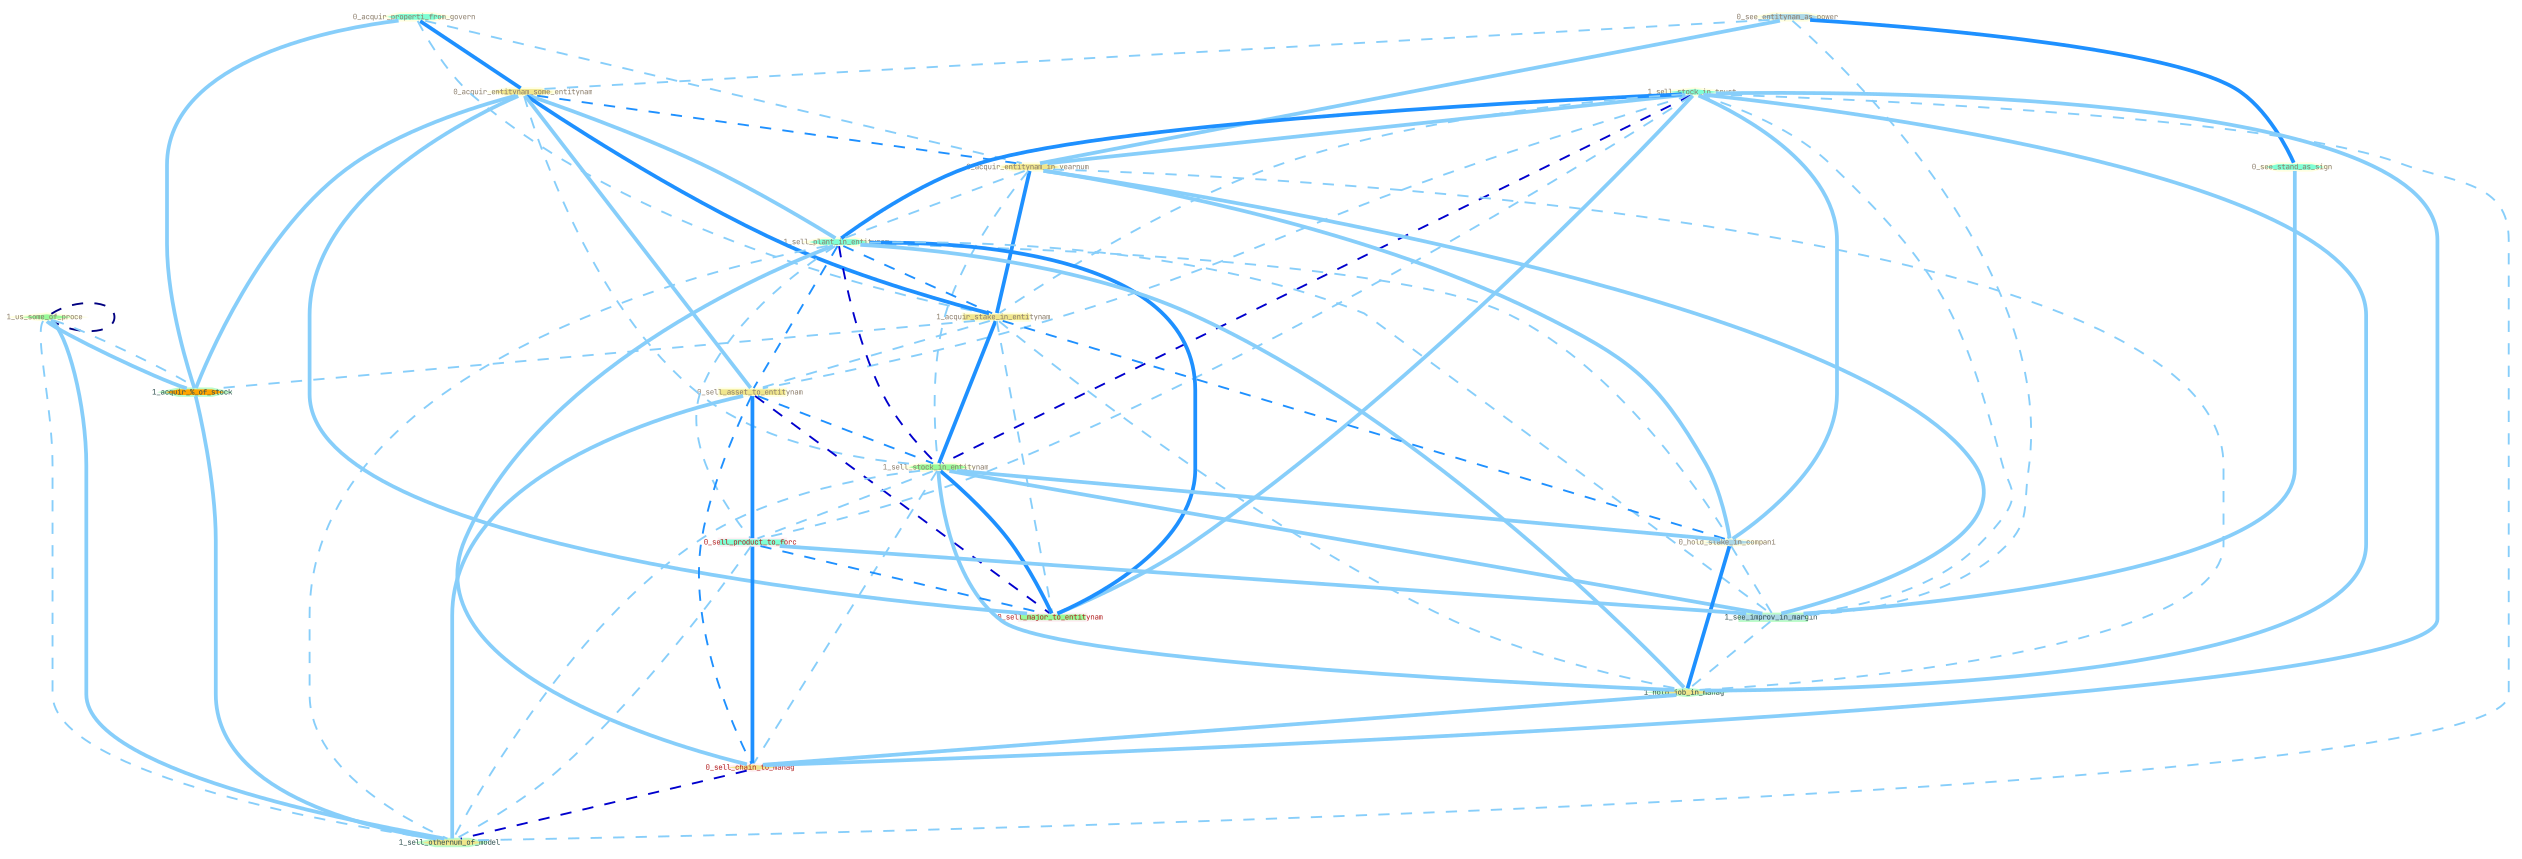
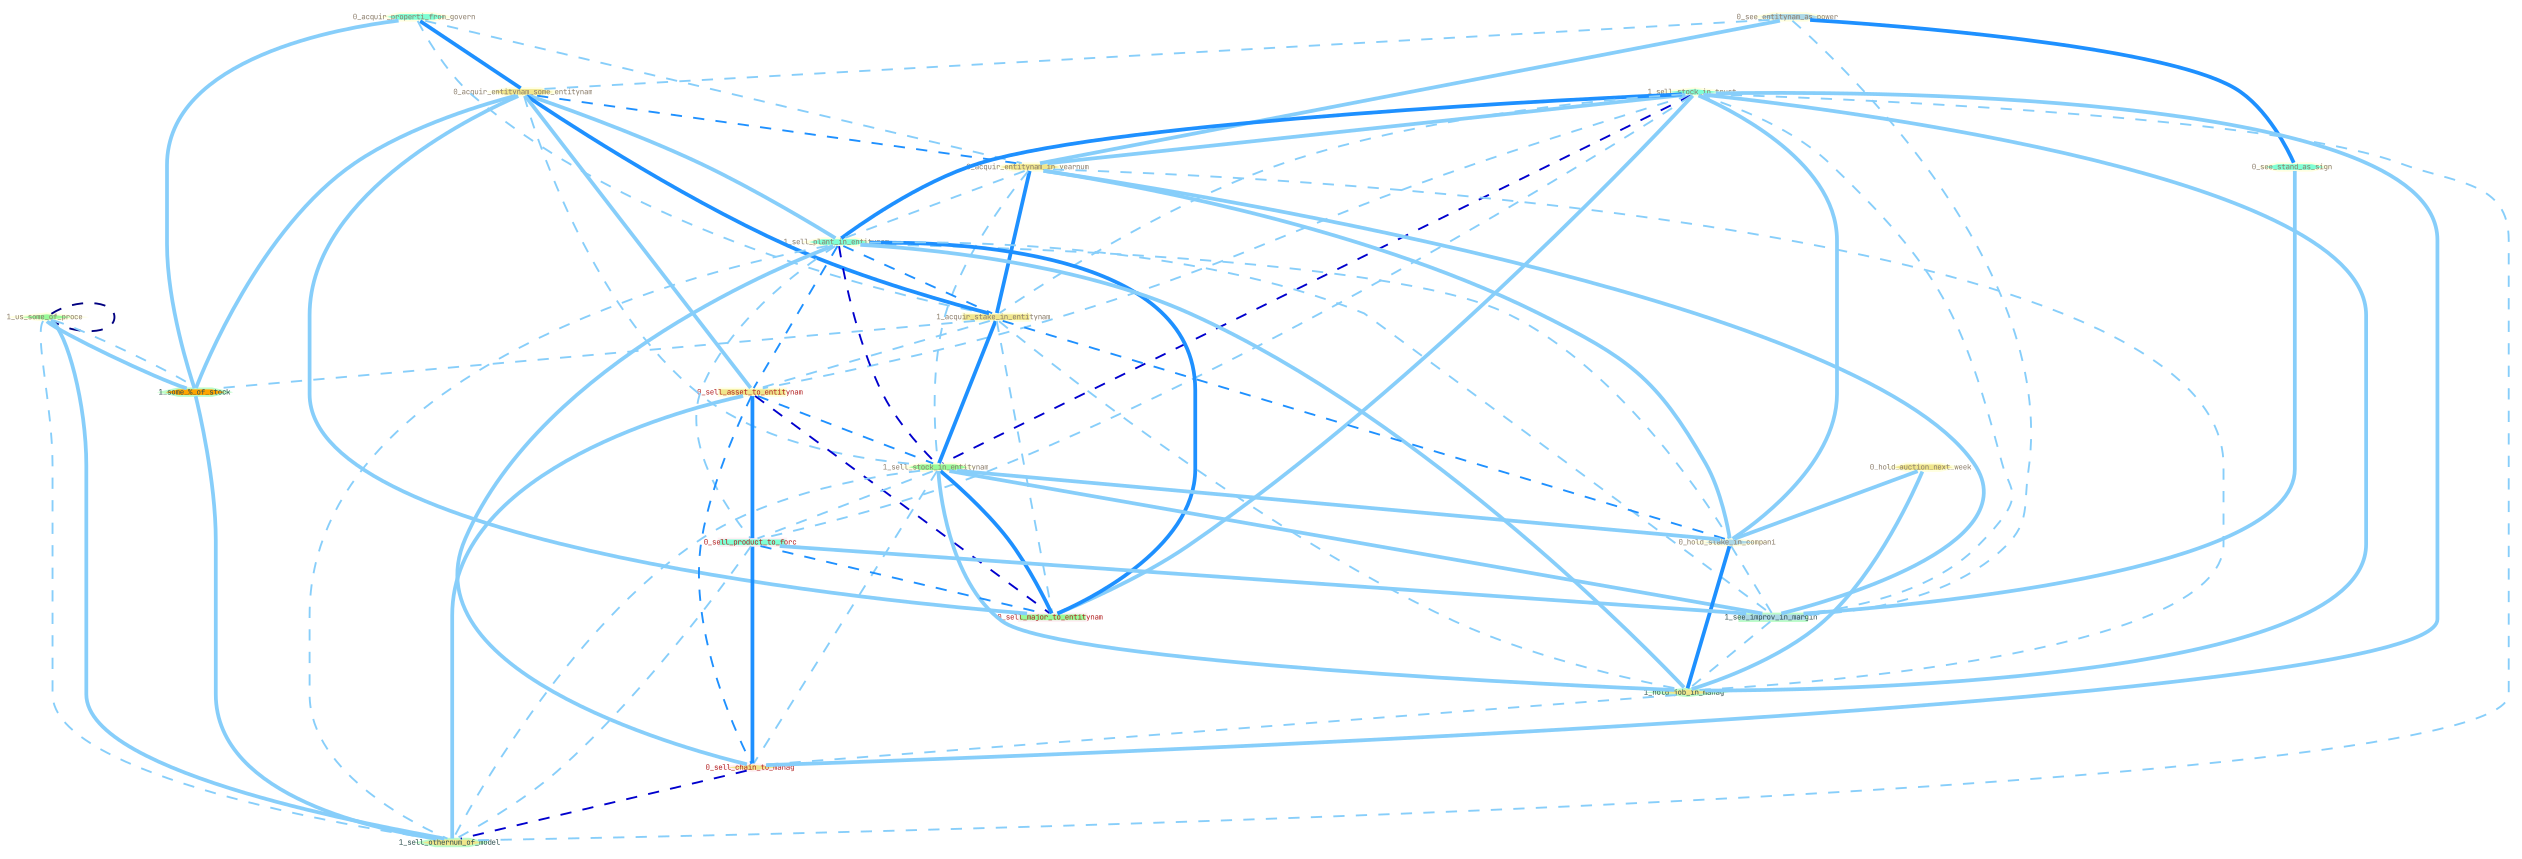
(195, 392) -> (195, 392)
(752, 392) -> (752, 392)
none -> (1923, 467)
(1220, 730) -> (1220, 730)
